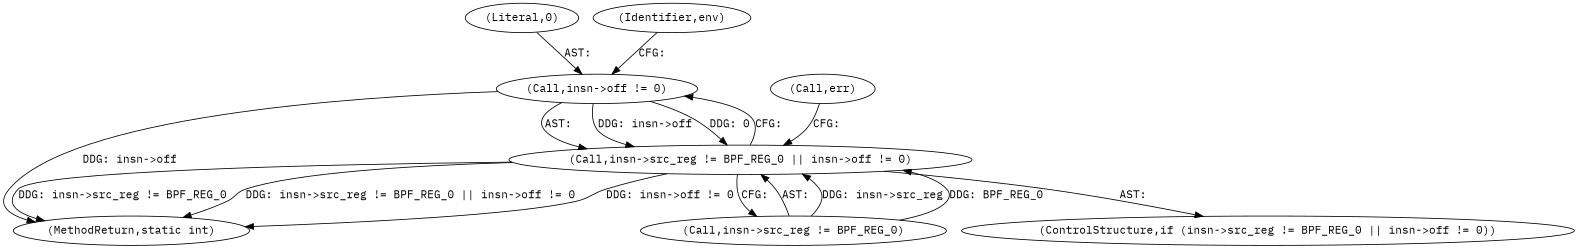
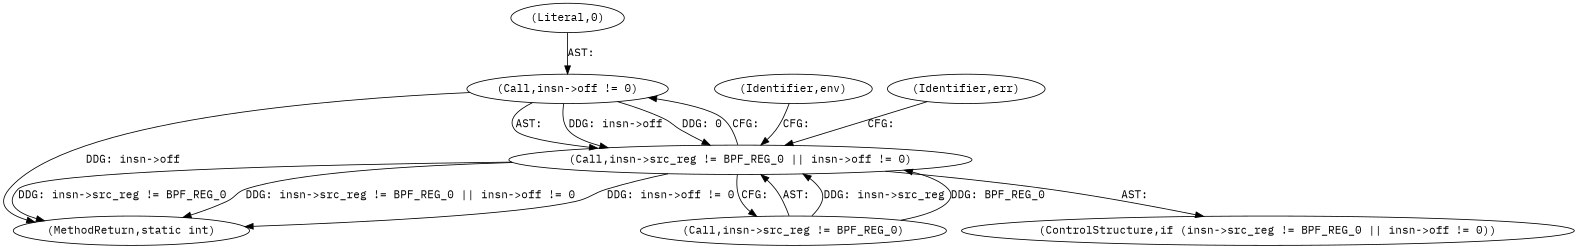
(638, 50) -> (780, 123)
(823, 89) -> (966, 89)
